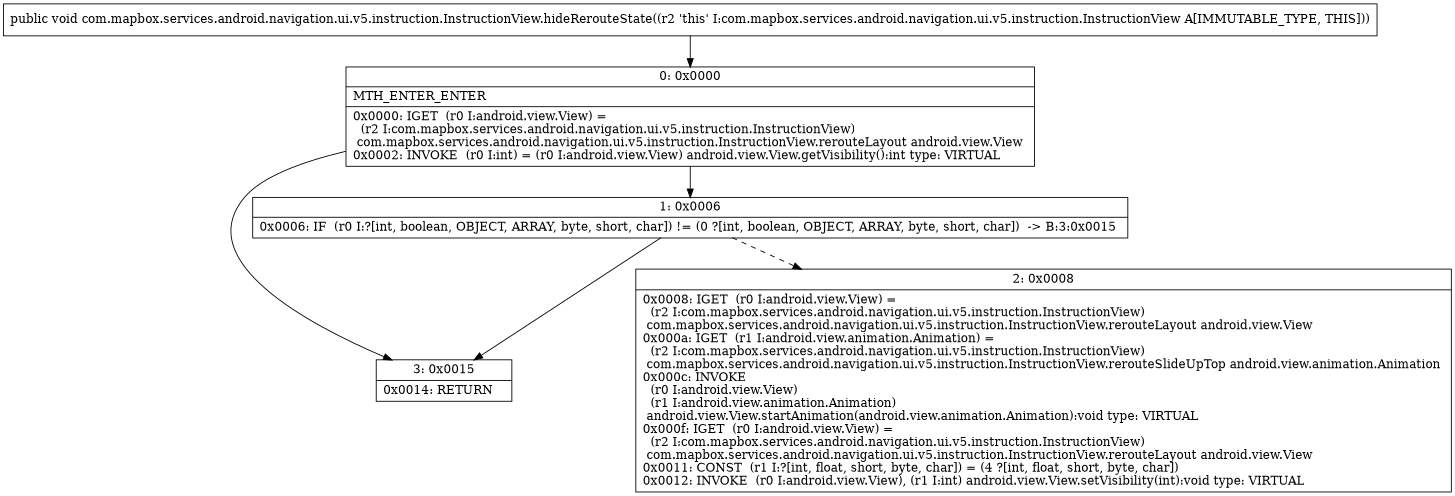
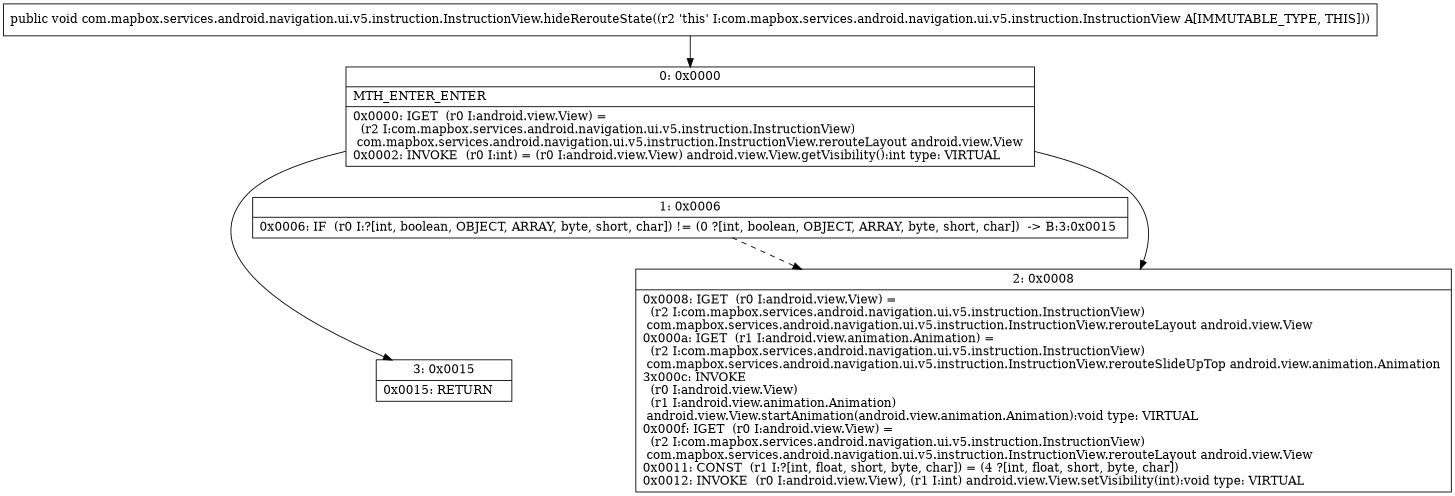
(690, 177) -> (1118, 183)
(571, 297) -> none
(699, 378) -> (699, 378)
(444, 390) -> (444, 390)
